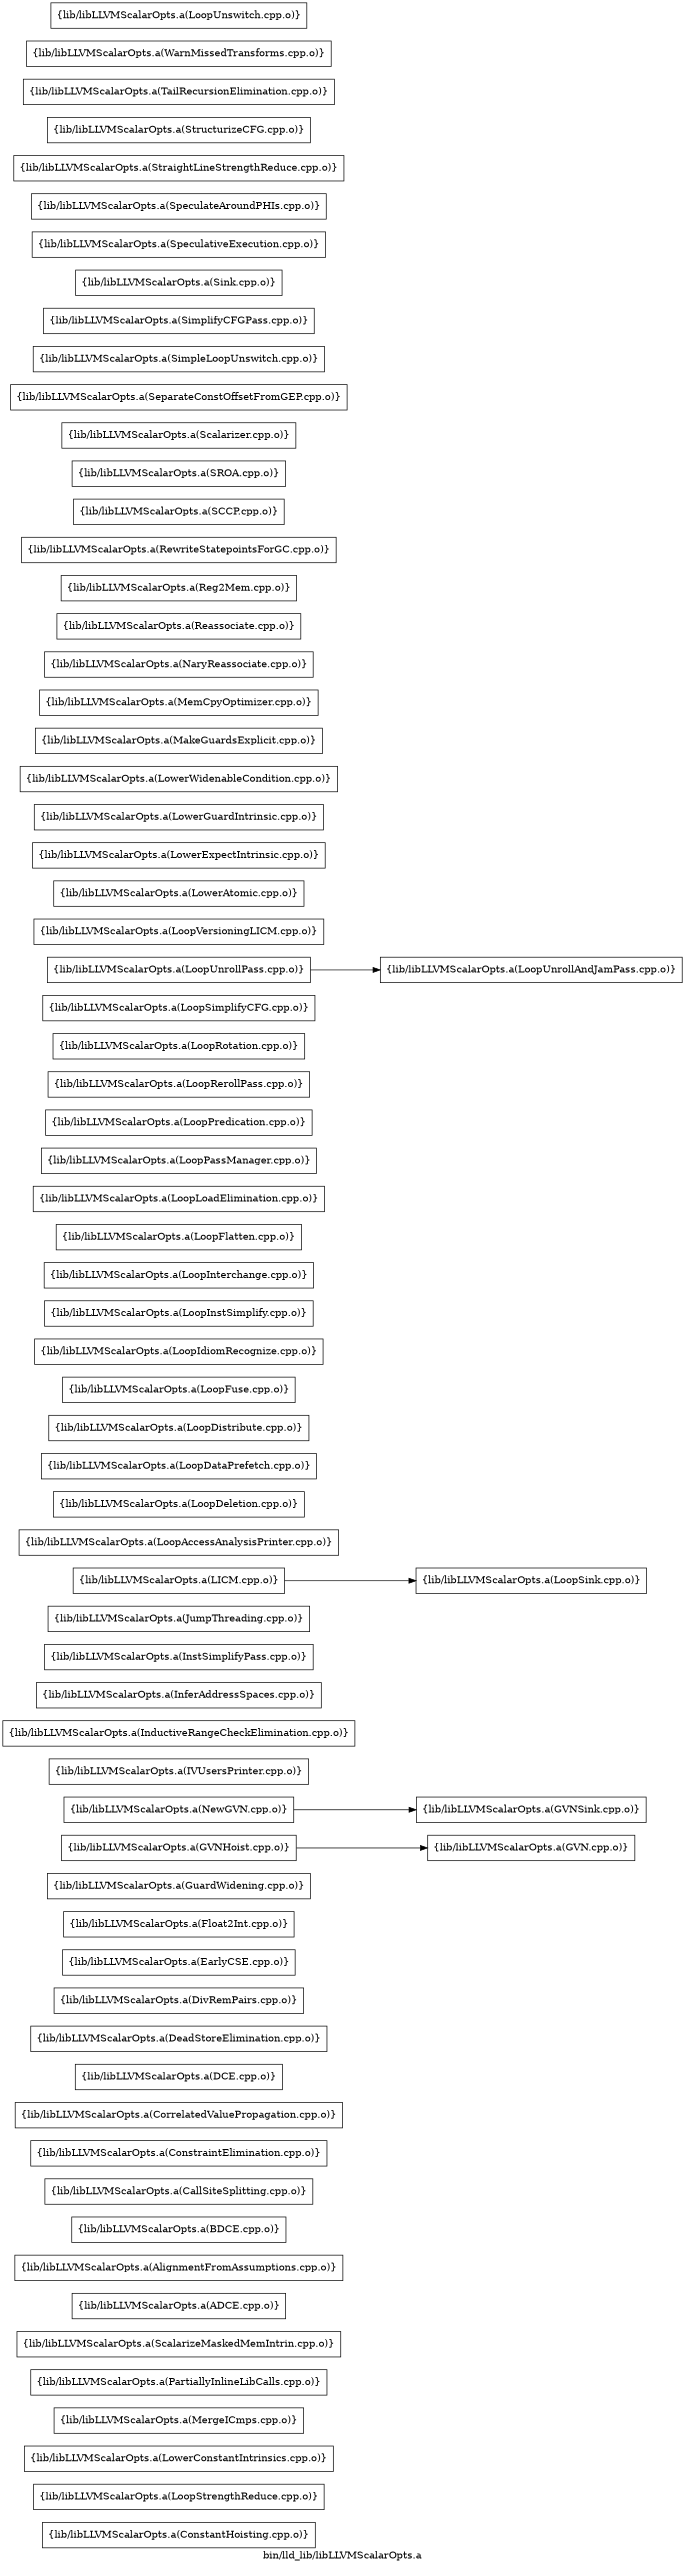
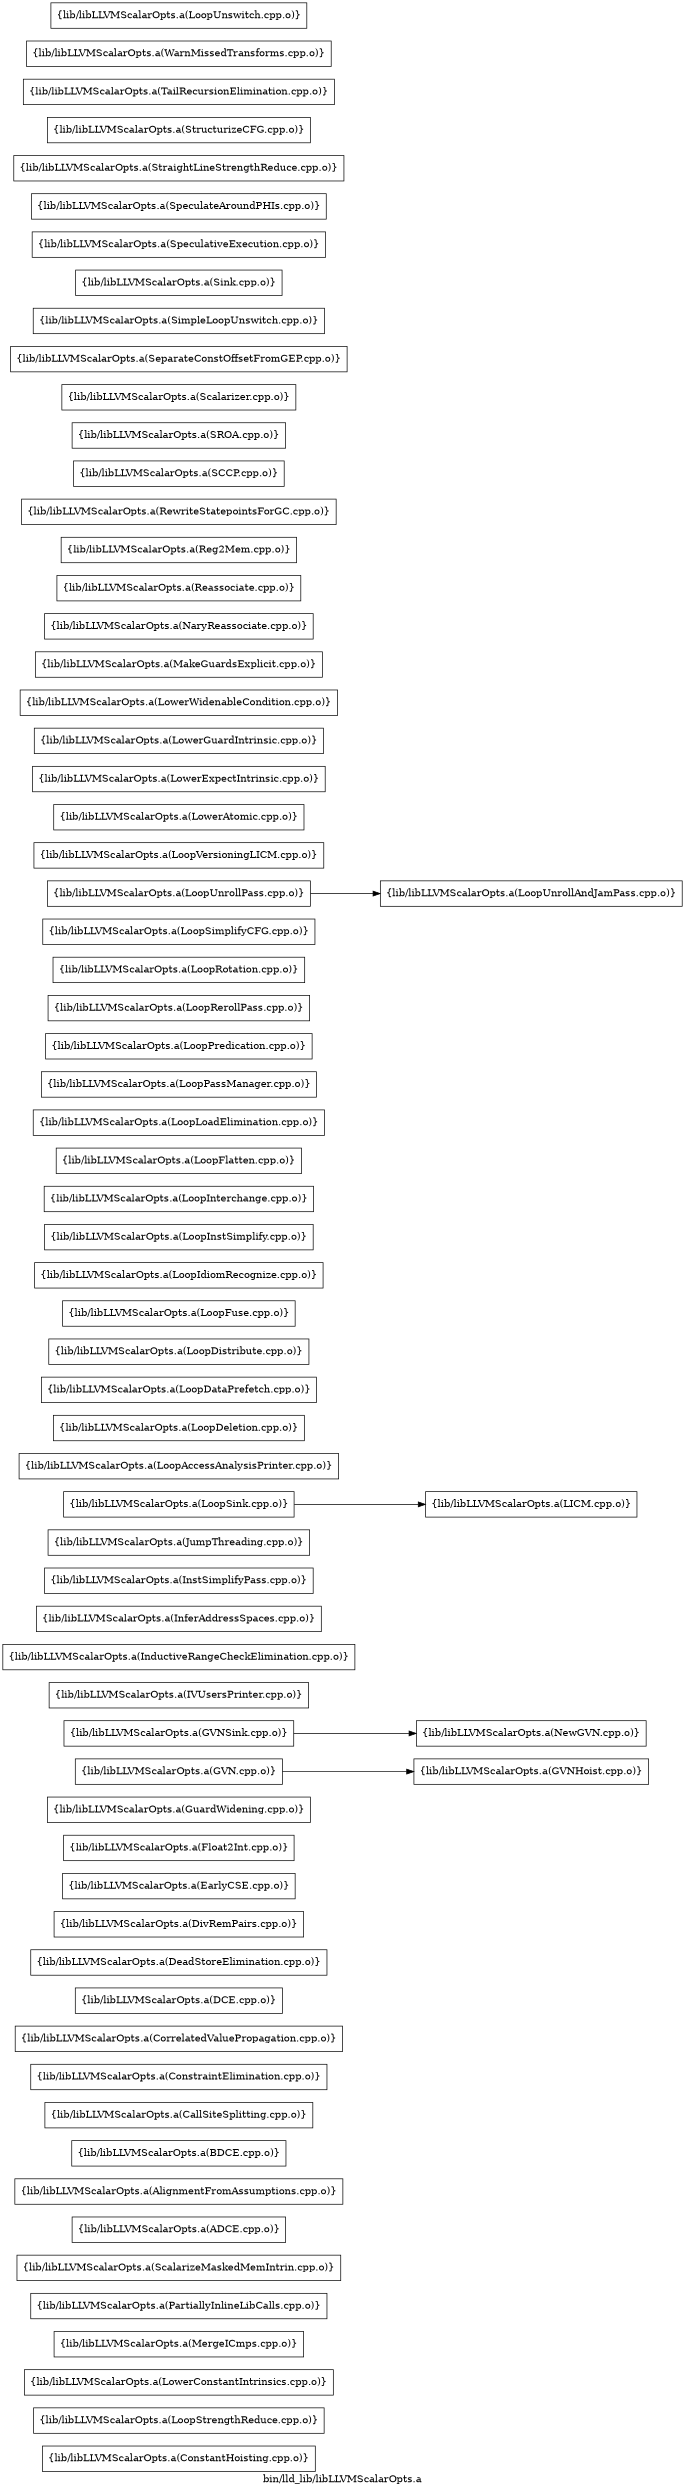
(179, 321) -> none
(179, 703) -> none
(347, 1581) -> (356, 1504)
(351, 1810) -> (351, 1733)
(358, 1848) -> (344, 1772)
